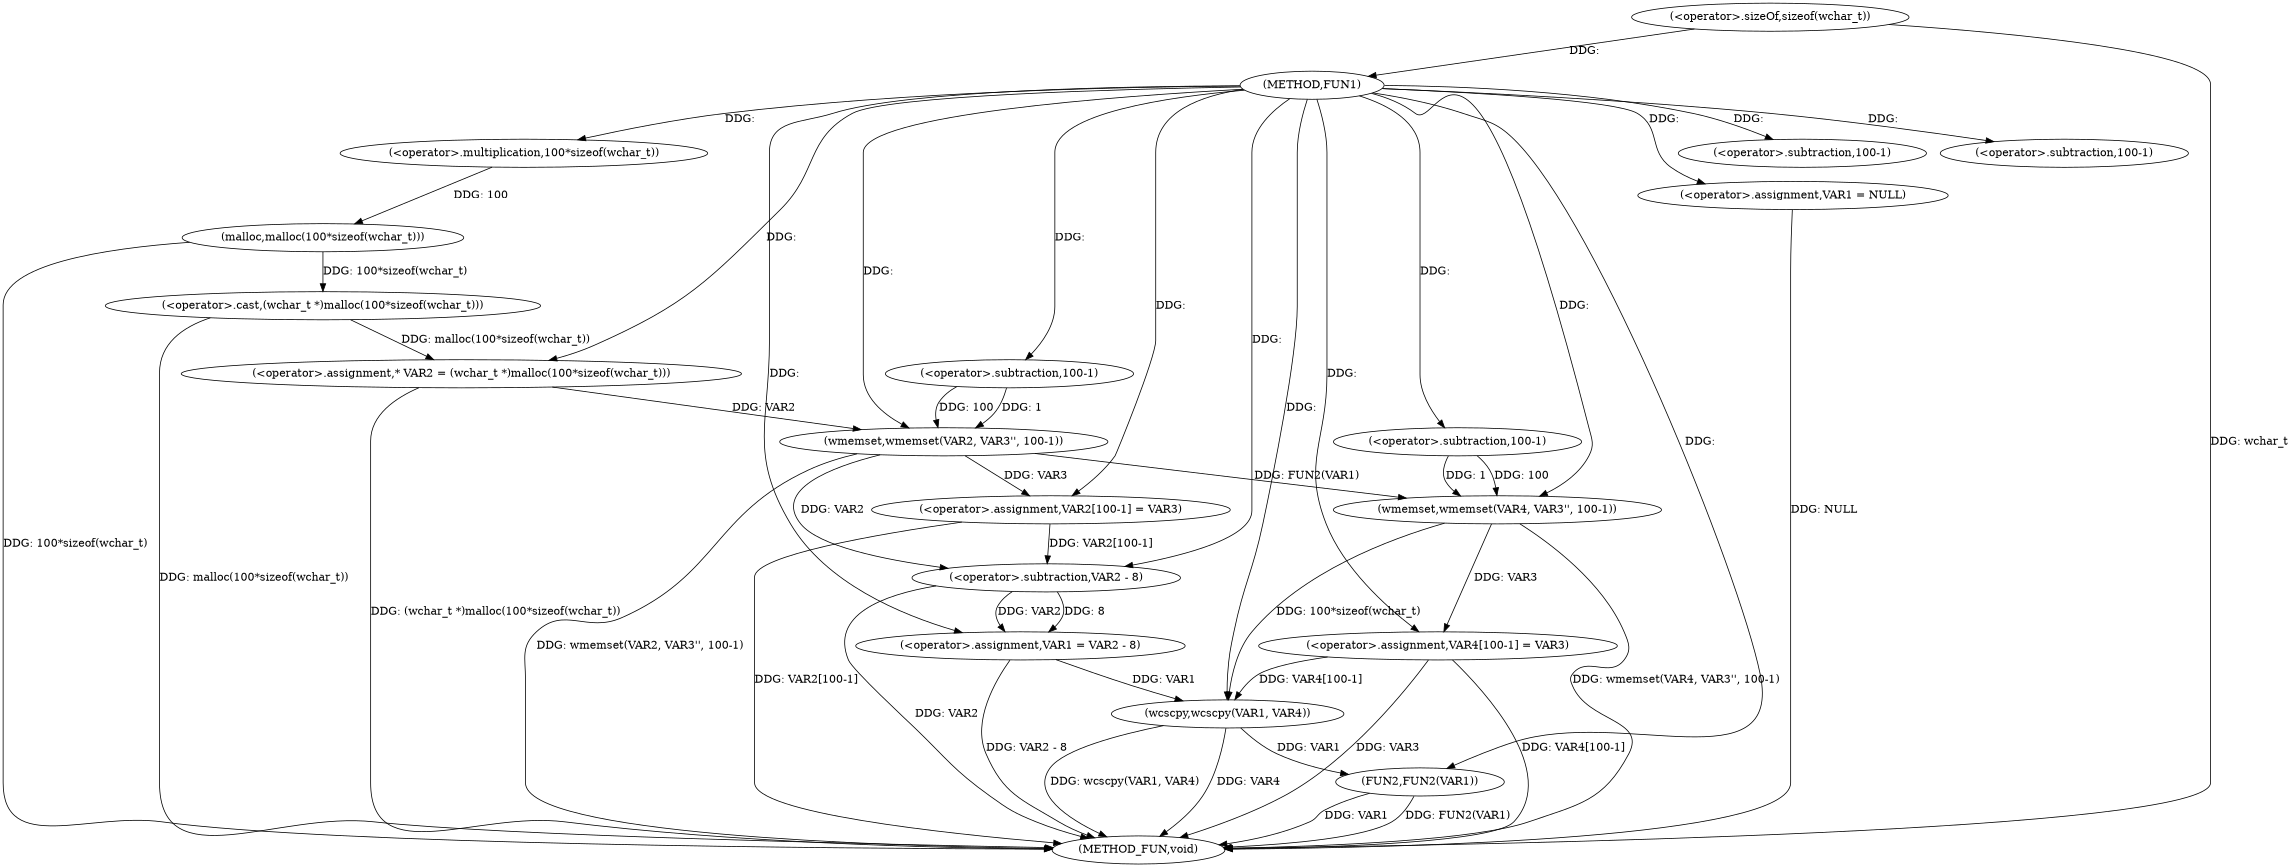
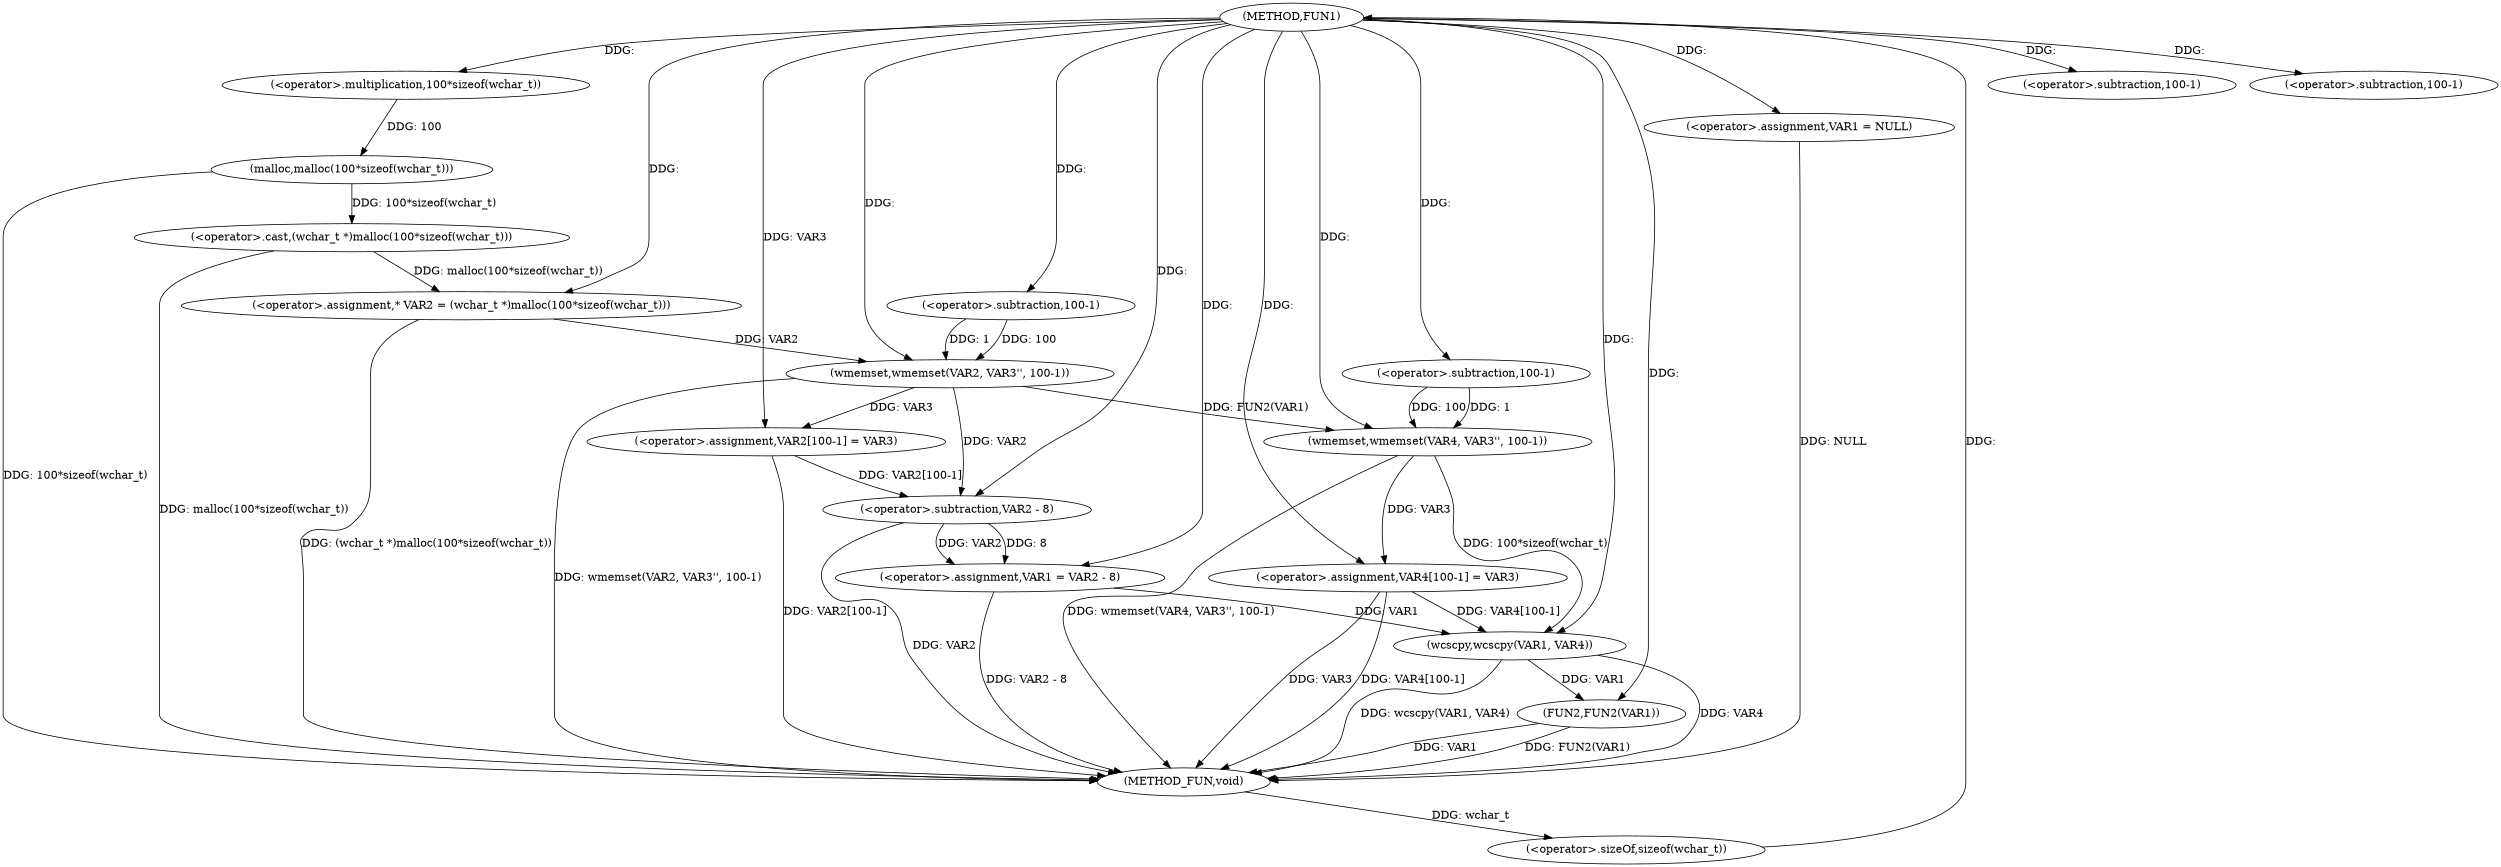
(1173, 306) -> (795, 238)
(2211, 759) -> (1395, 814)
